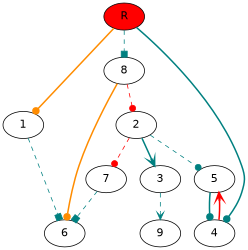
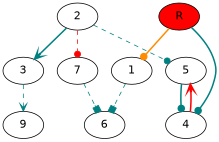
(124, 71) -> none
